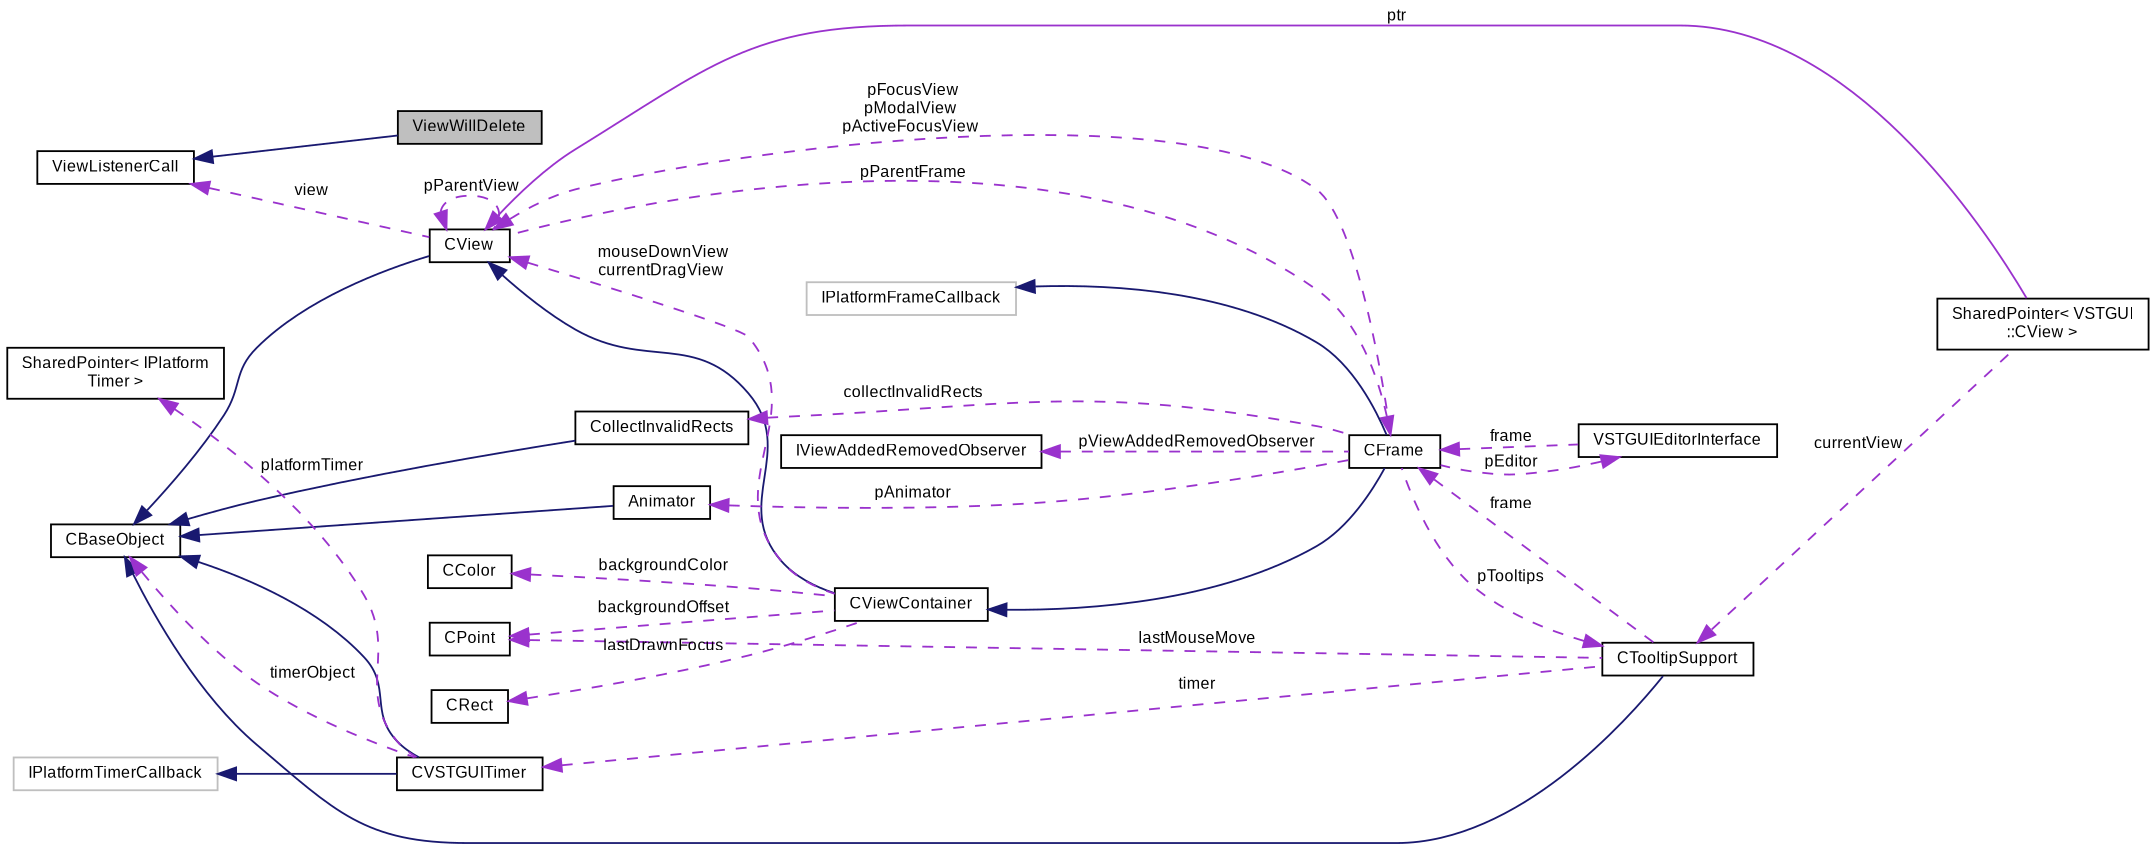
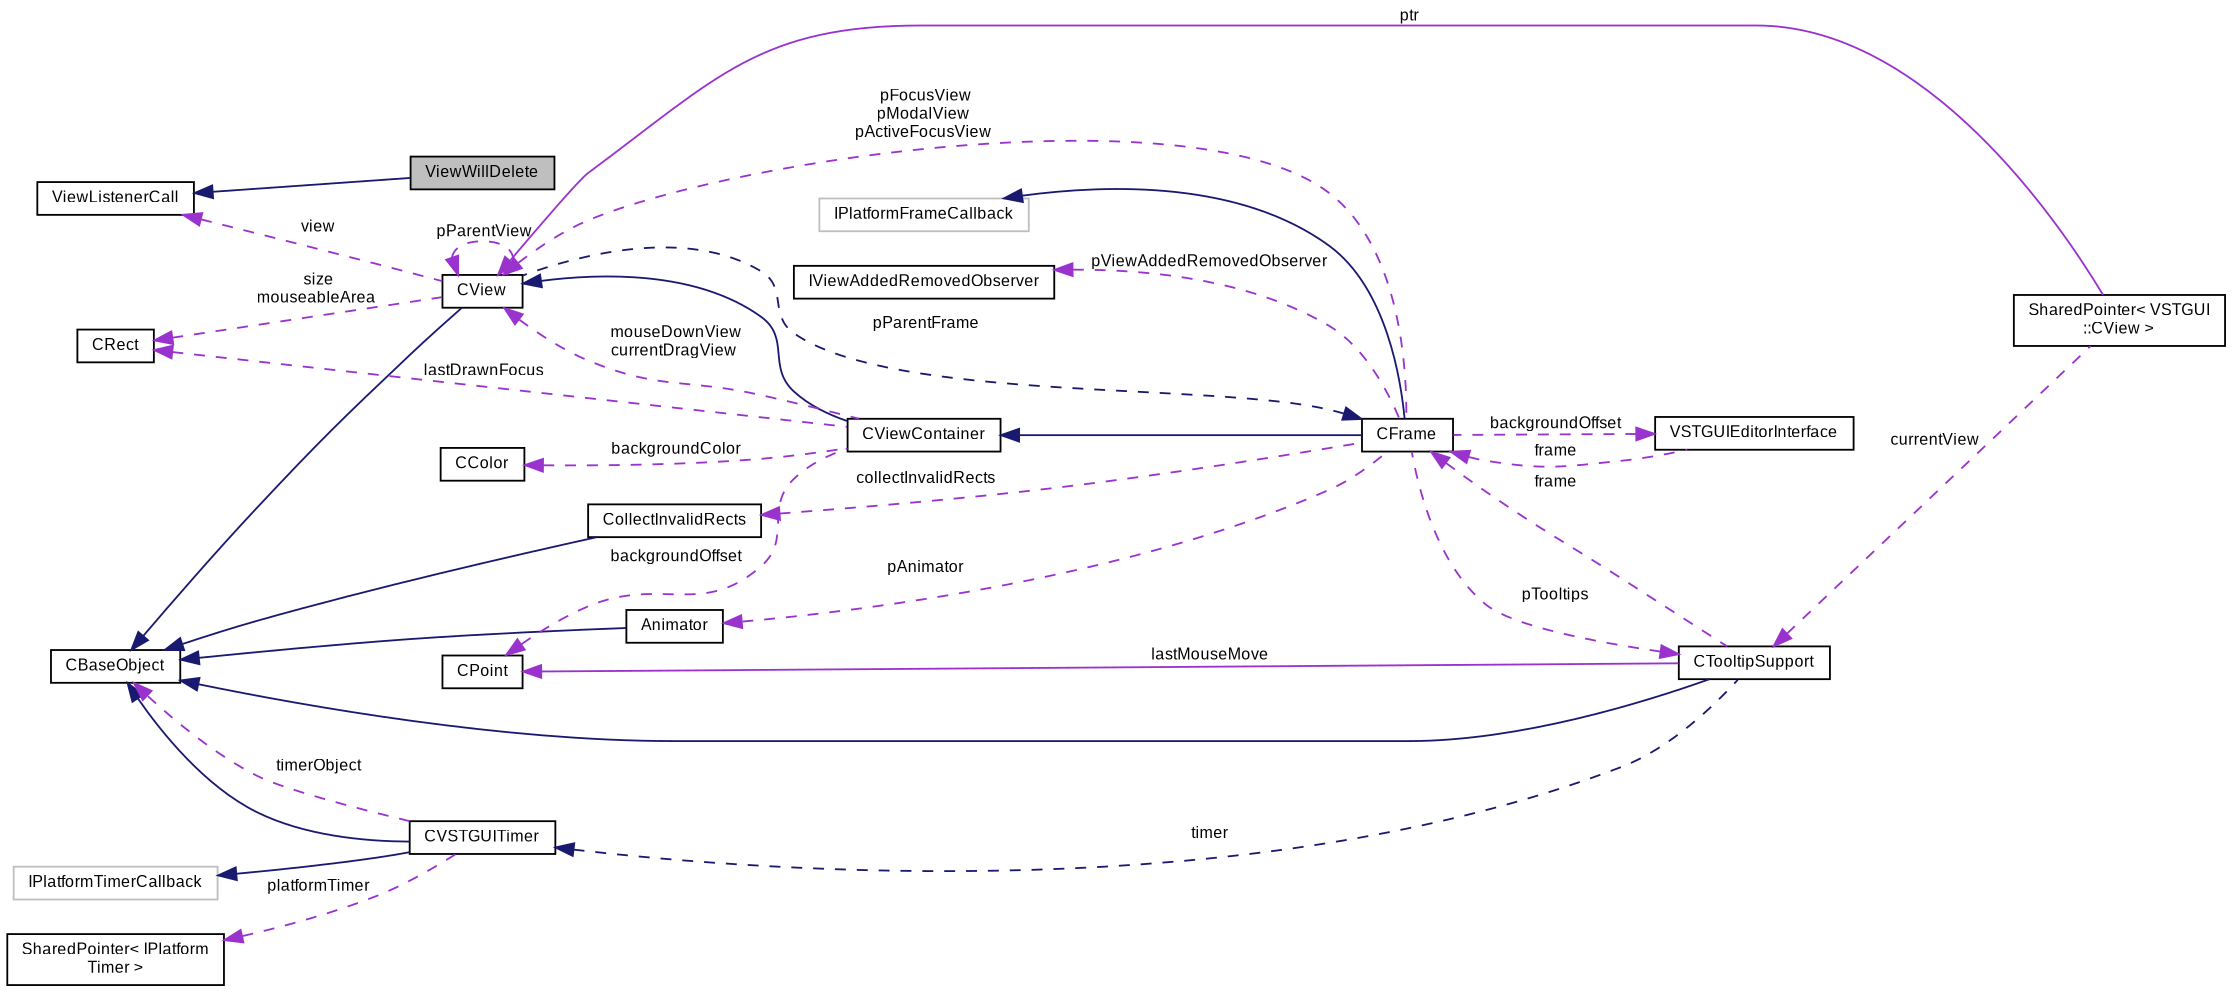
(995, 185) -> (908, 371)
none -> (307, 317)
(1509, 462) -> (1554, 424)
(1066, 649) -> (1110, 667)
(1082, 716) -> (1176, 861)
